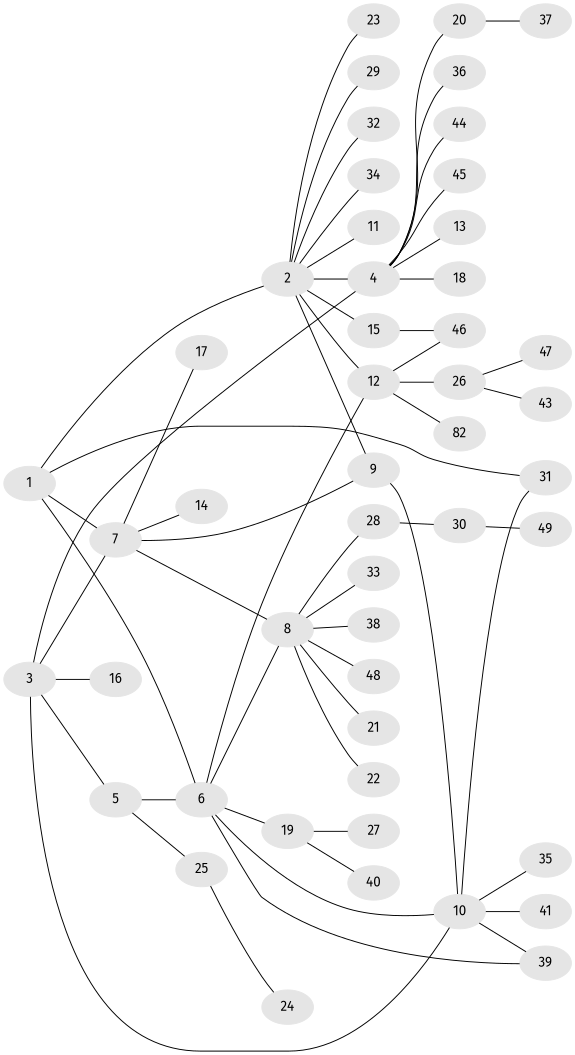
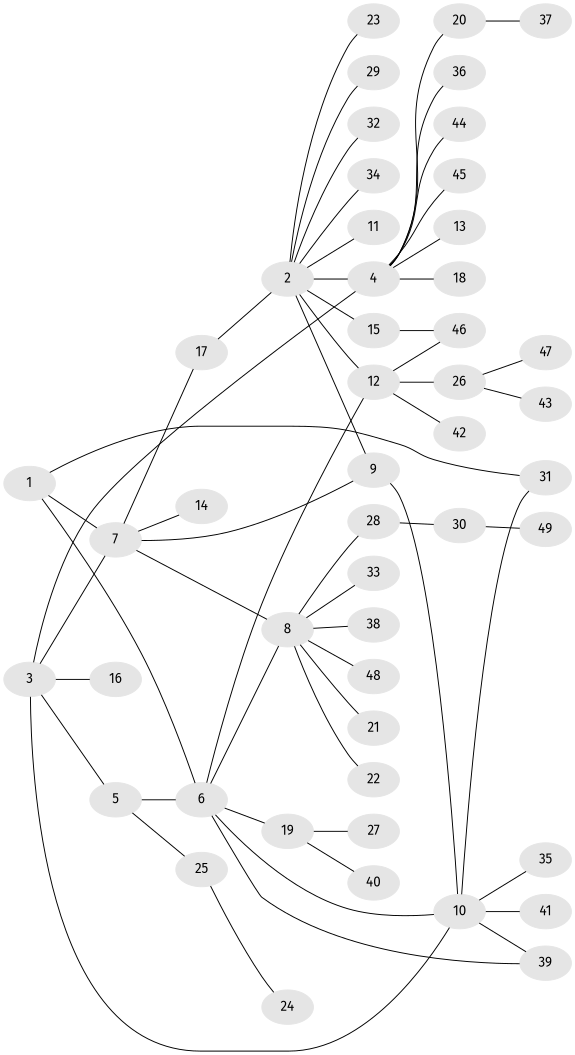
(137, 358) -> (245, 316)
(460, 434) -> (460, 434)
